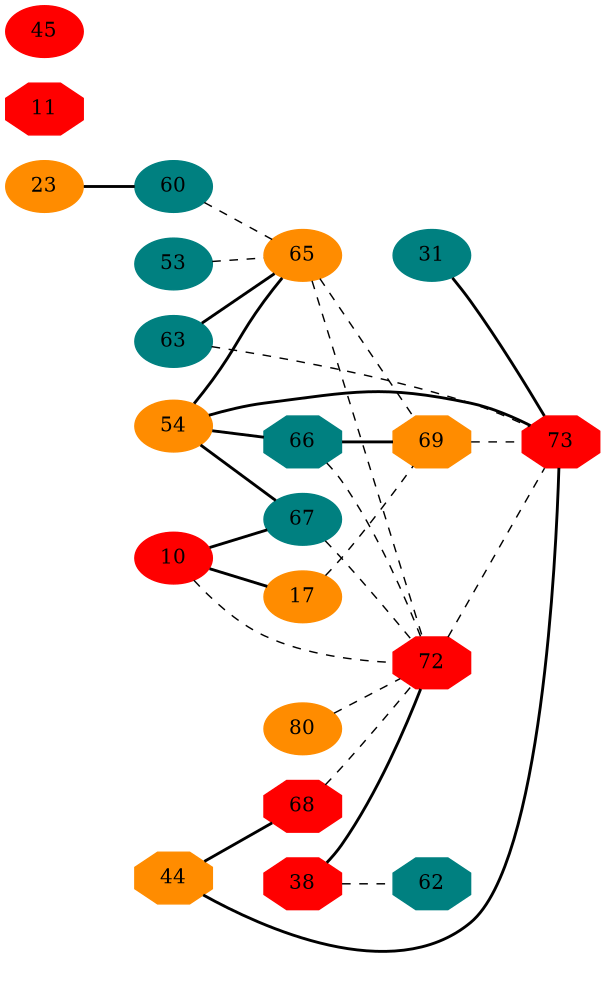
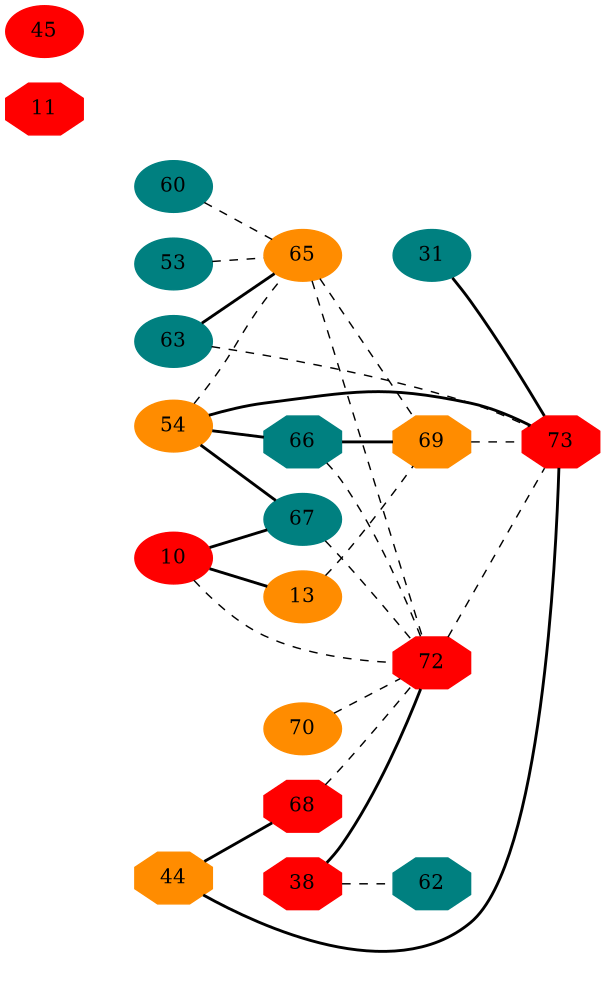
(44, 187) -> none
(238, 341) -> (238, 341)
(303, 597) -> (303, 597)
(303, 729) -> (303, 729)
